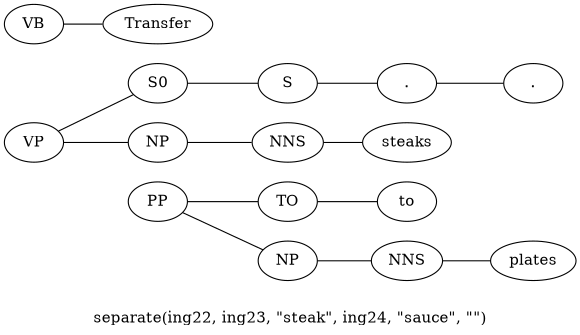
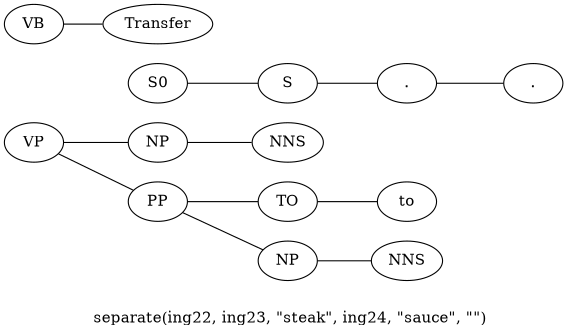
(96, 113) -> (96, 172)
(407, 142) -> none
(533, 261) -> none
